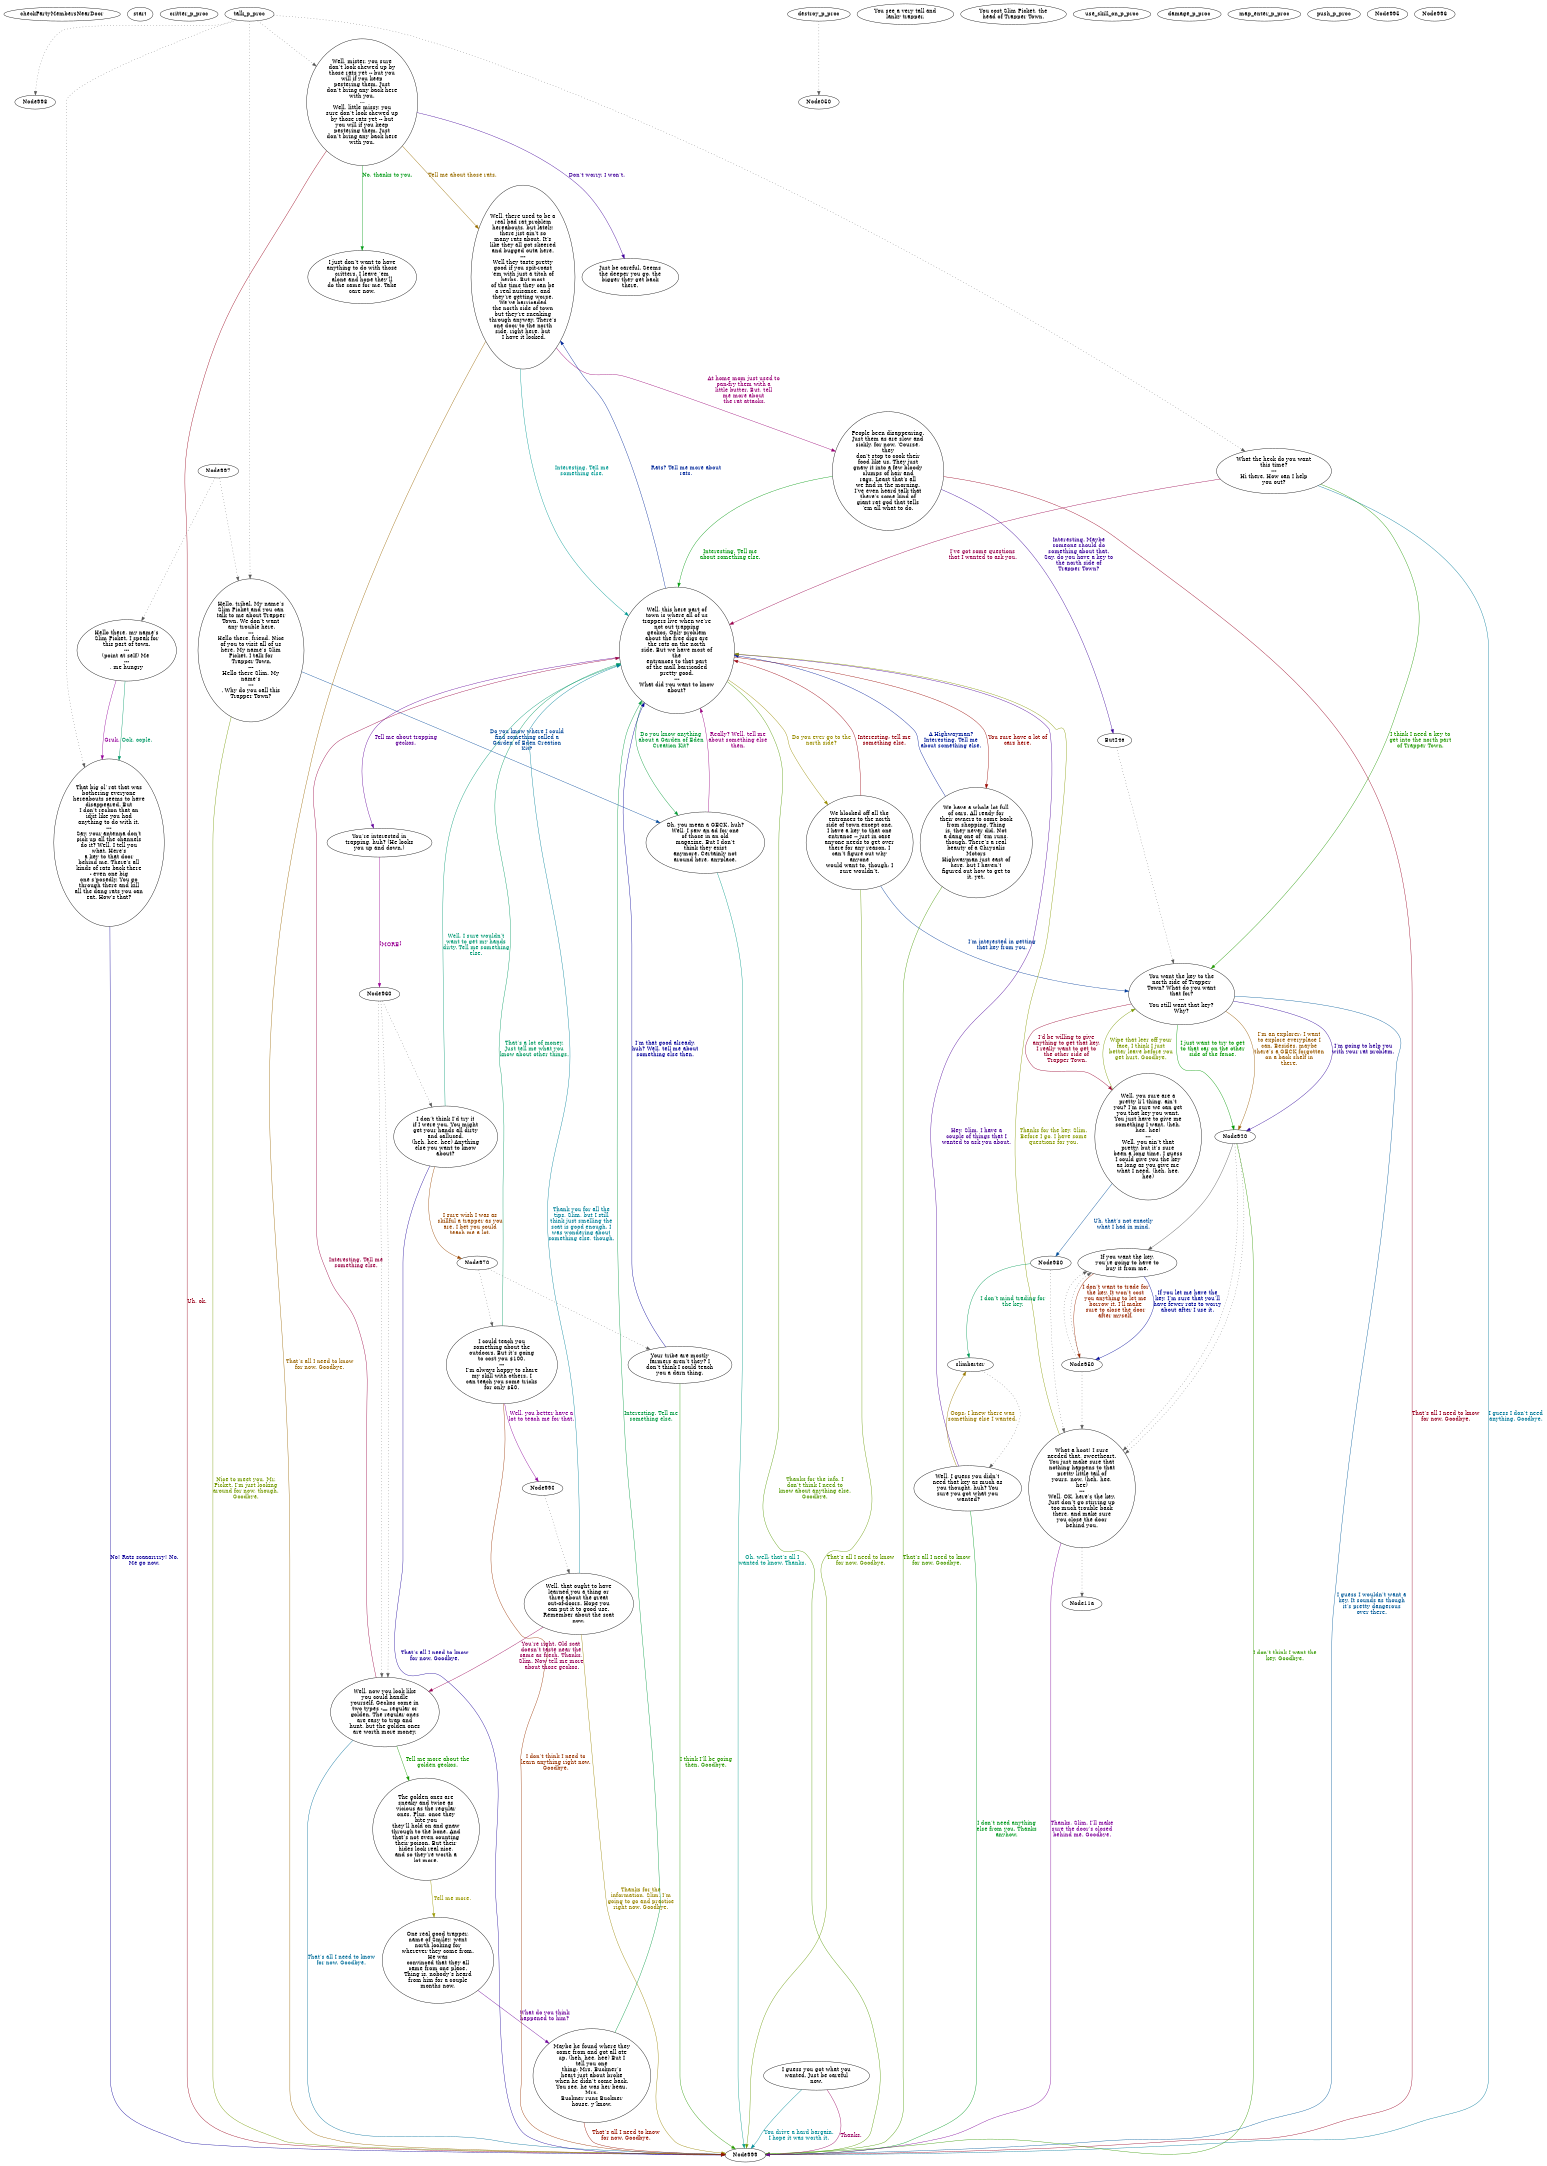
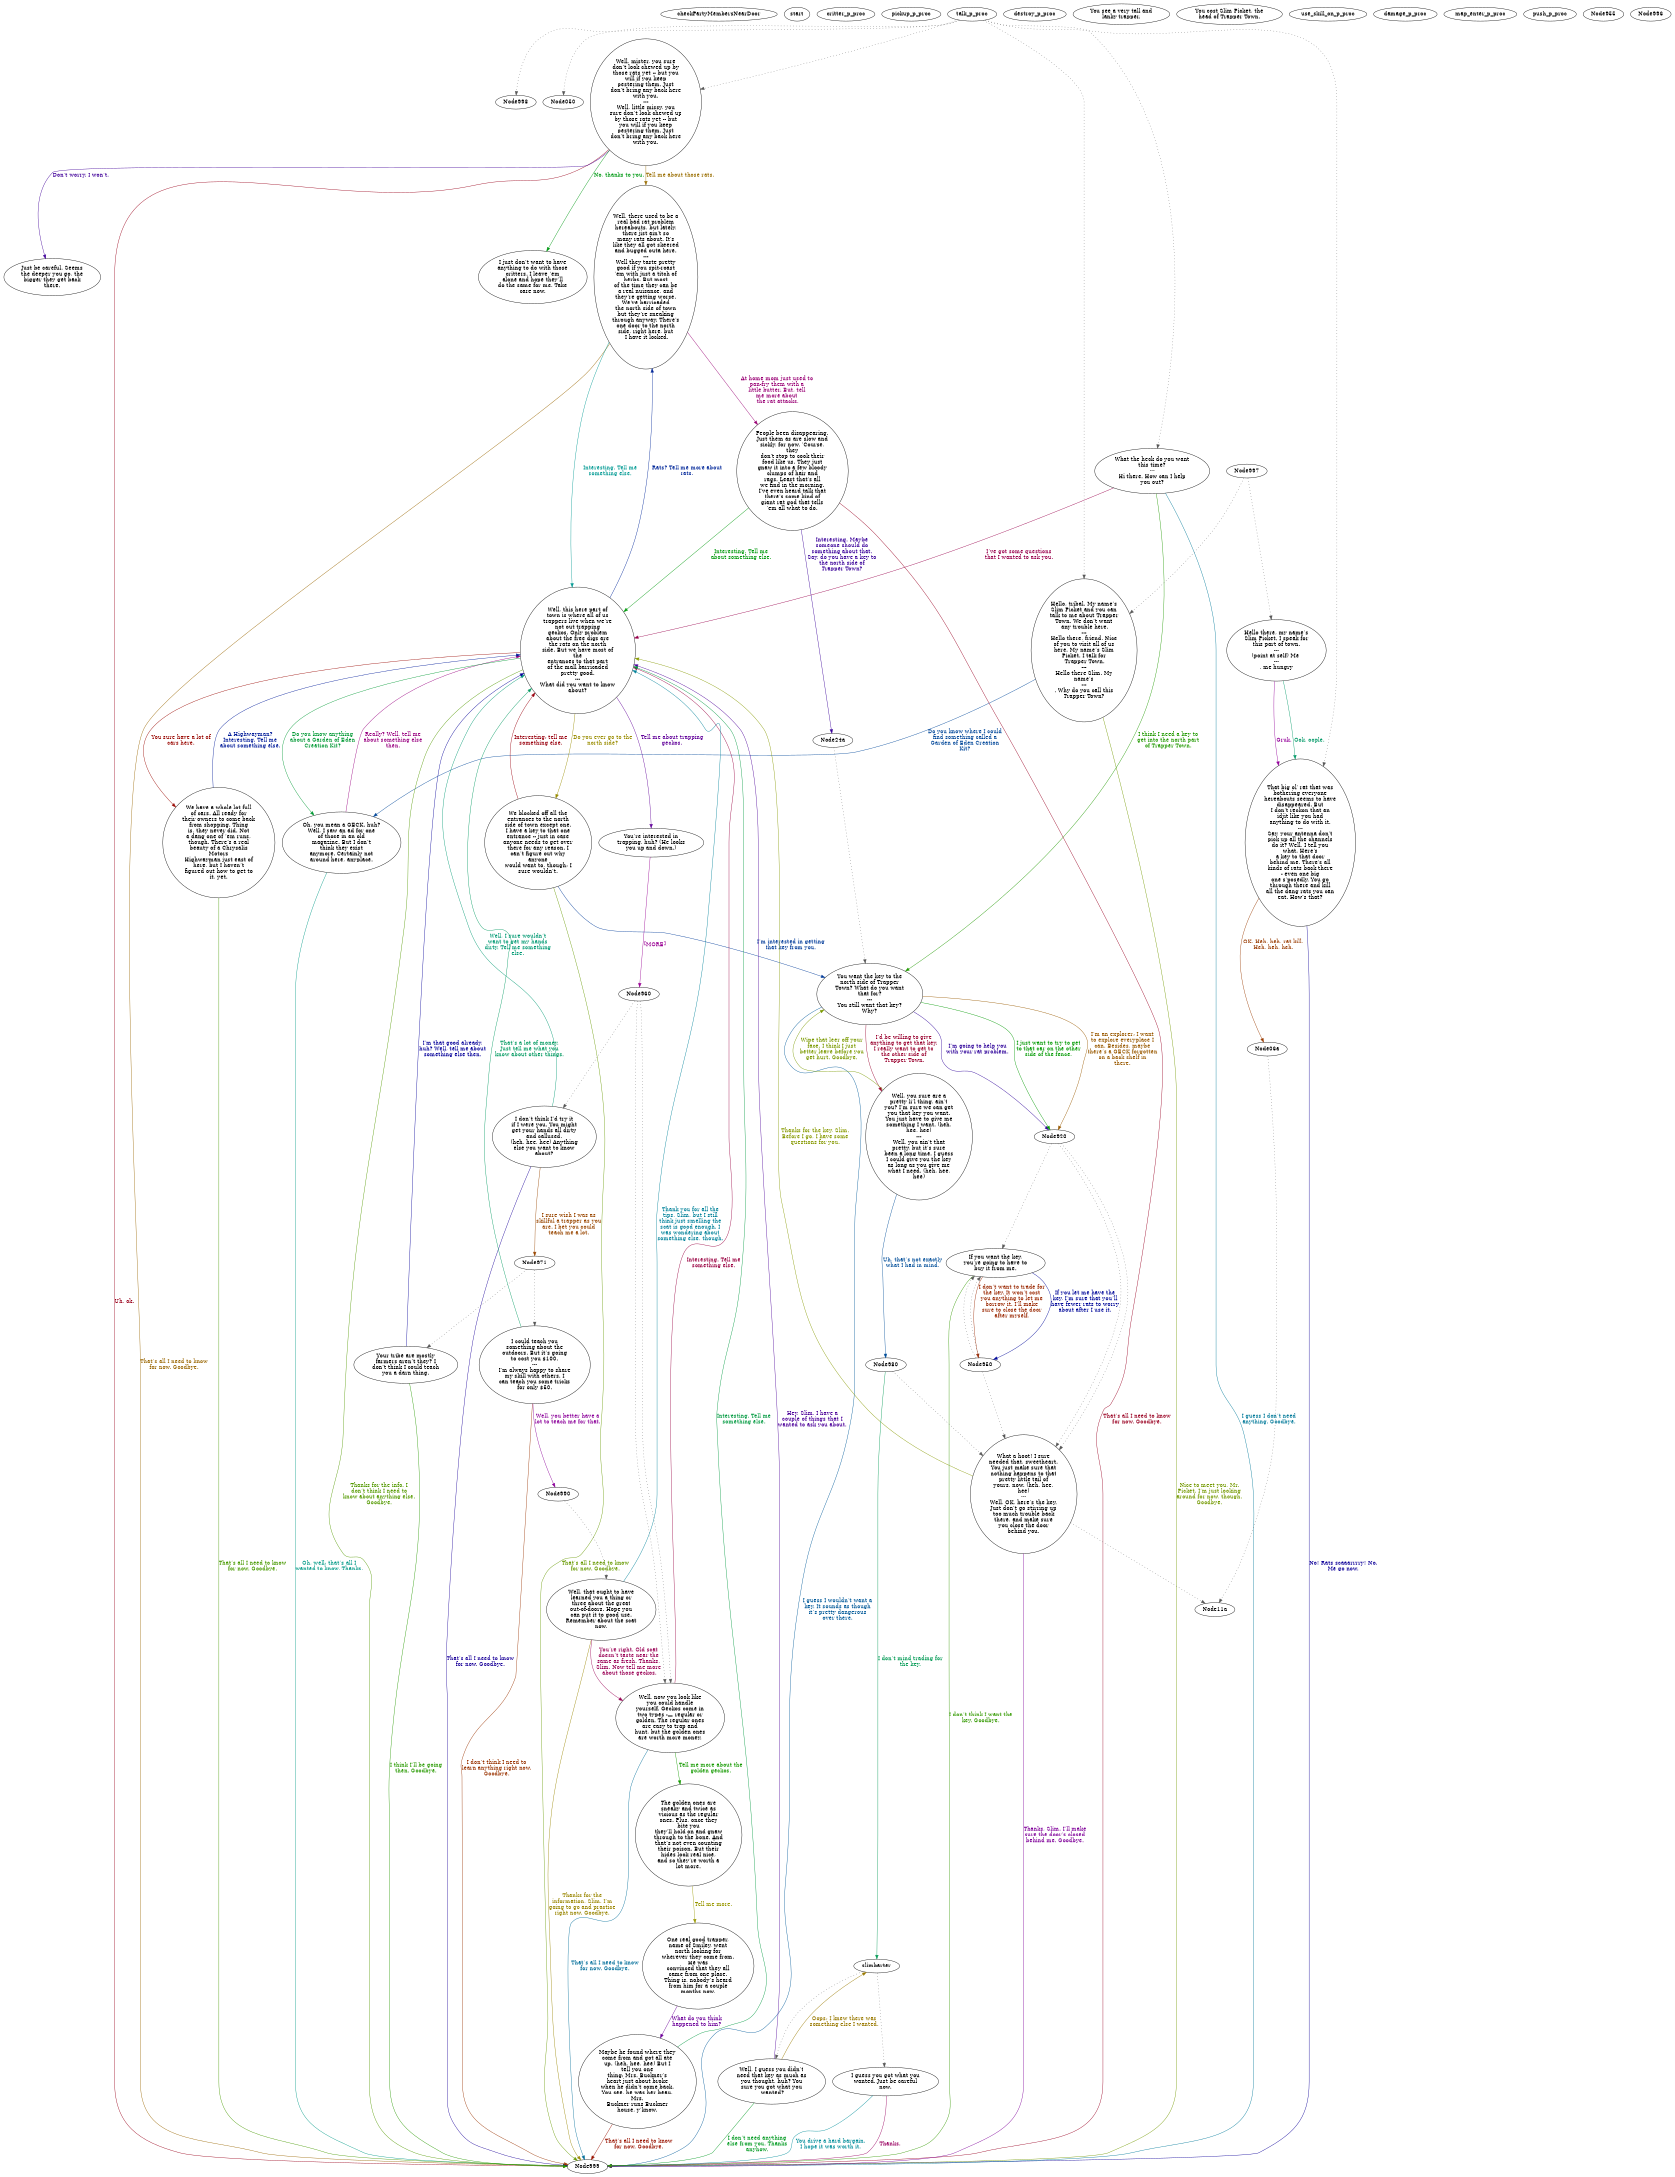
none -> (911, 14)
(1387, 14) -> (1603, 14)
(819, 56) -> (743, 26)
(1115, 740) -> (833, 740)
none -> (1267, 1049)
(1202, 1203) -> (1028, 1194)
(477, 1263) -> (535, 1263)
(1253, 1876) -> (949, 1870)
none -> (881, 2018)
